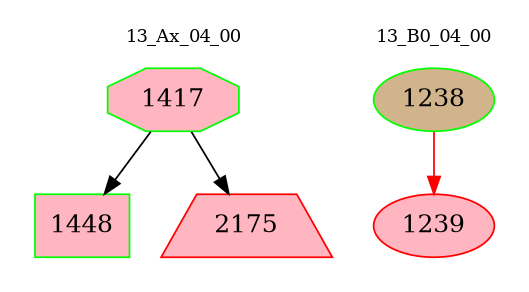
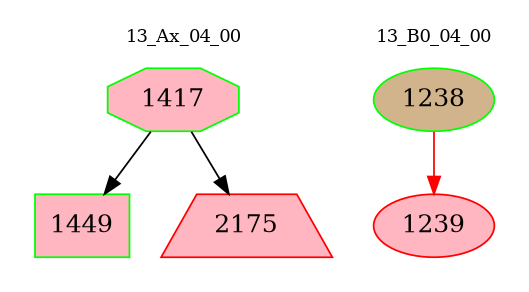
(82, 226) -> (82, 226)
